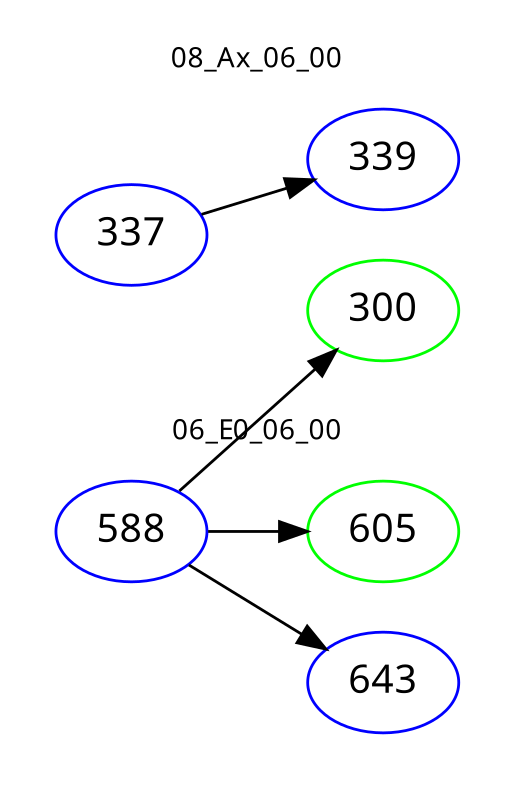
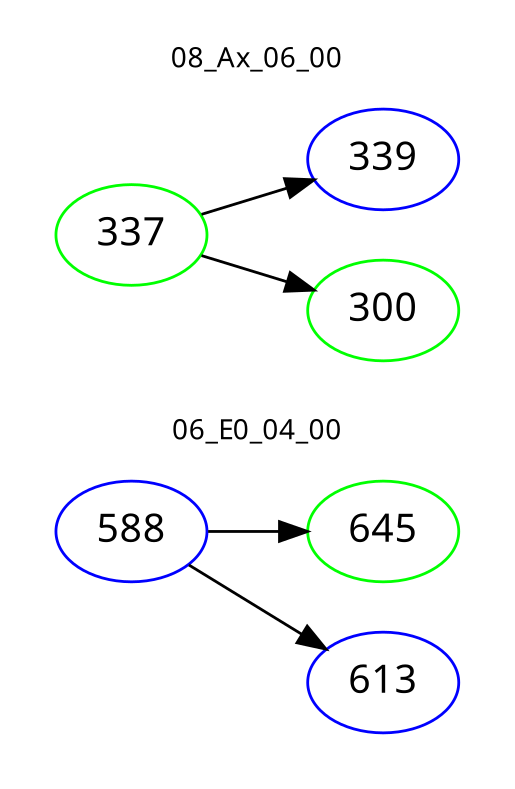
(131, 235) -> (131, 235)
(247, 430) -> (244, 269)
(257, 432) -> (257, 432)
(383, 531) -> (383, 531)
(383, 683) -> (383, 683)
